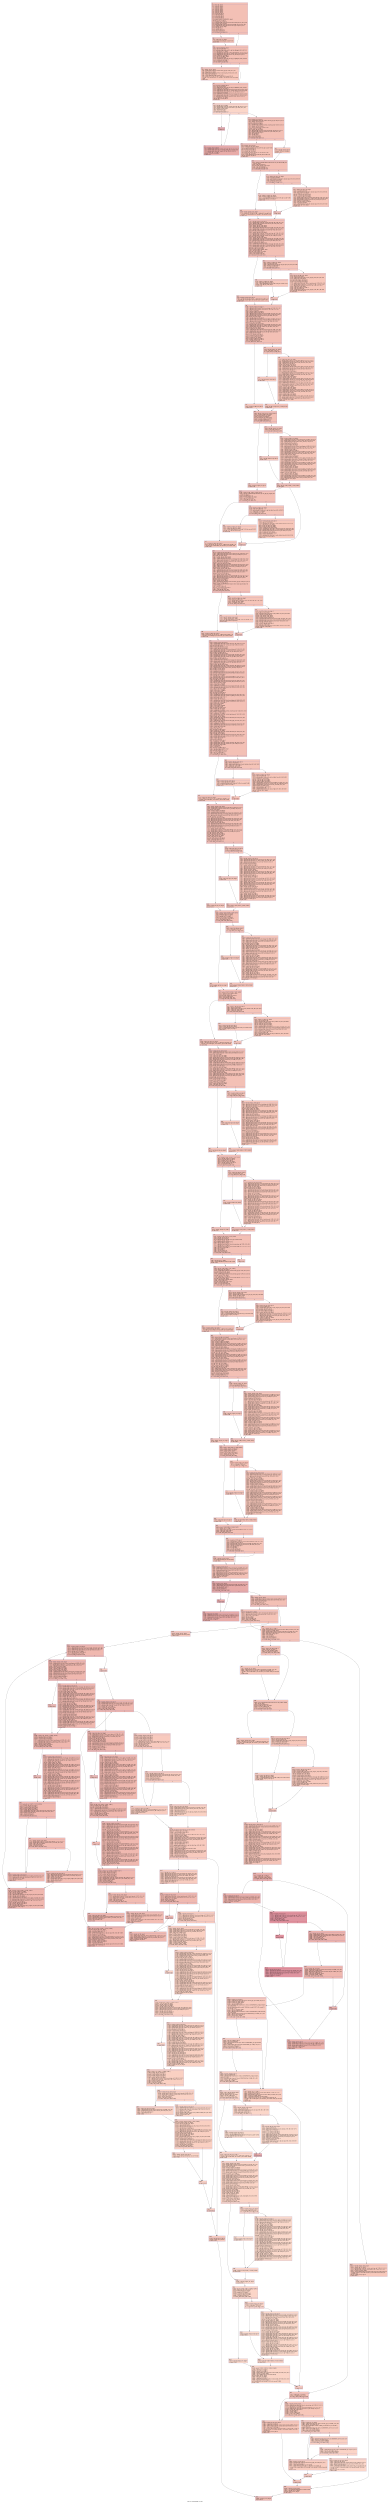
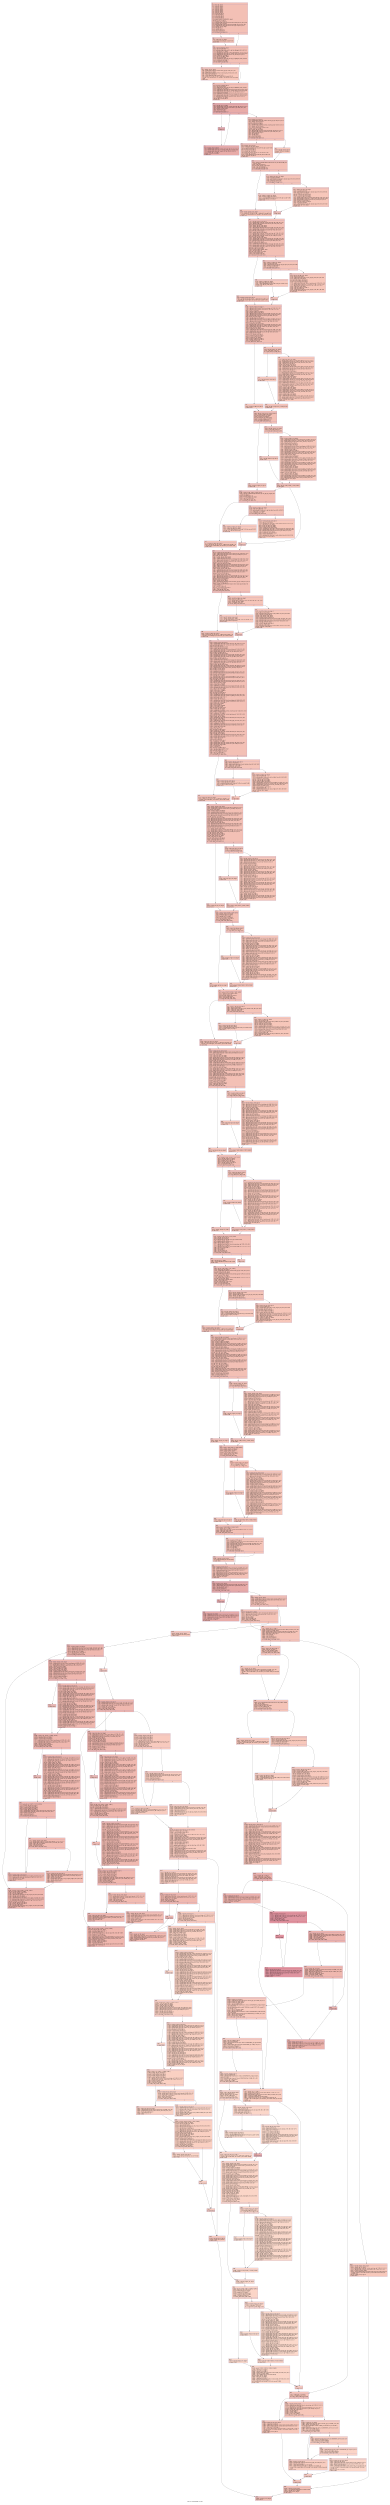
(230, 109) -> (230, 109)
